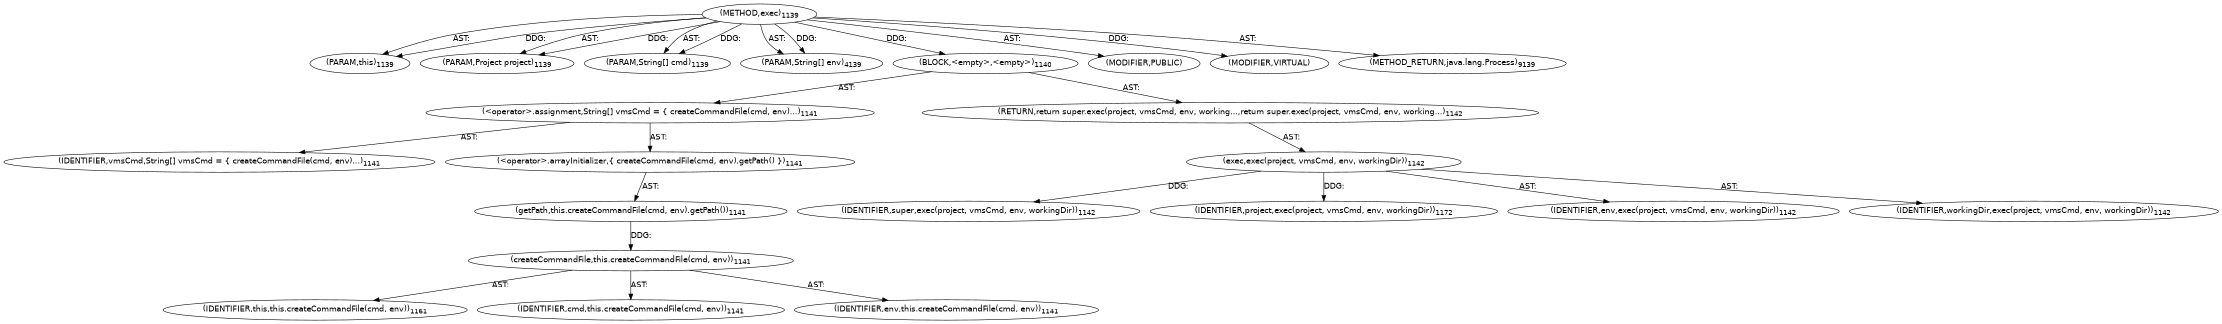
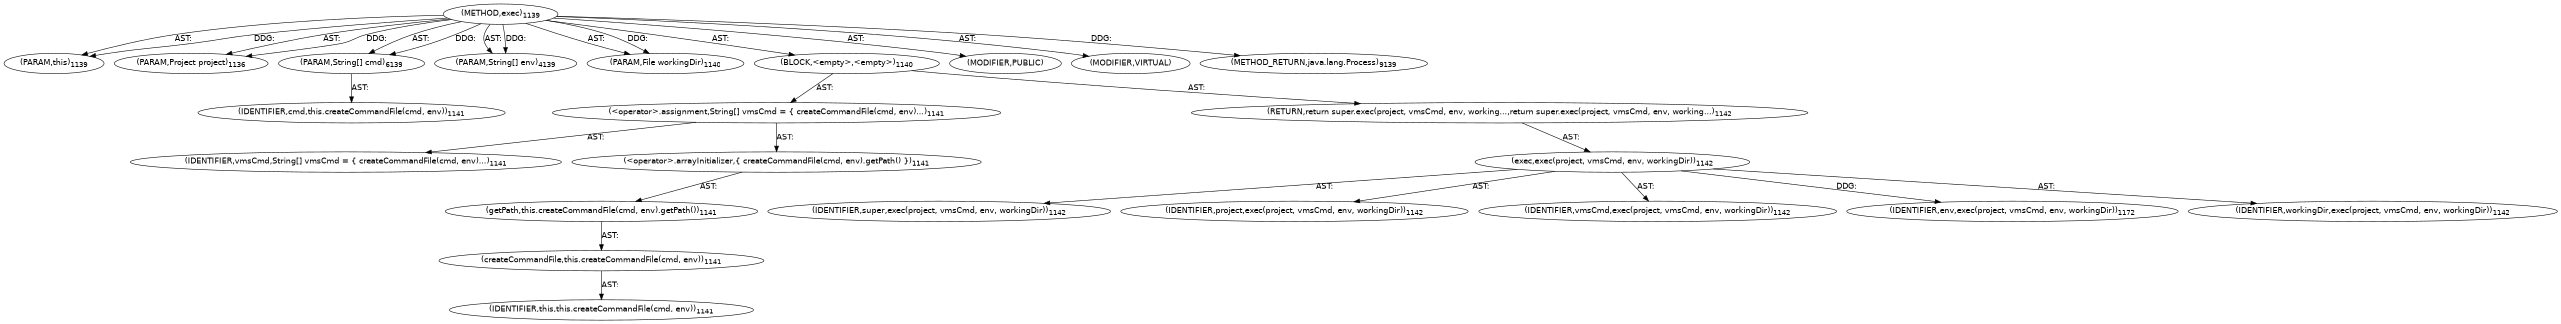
(898, 39) -> (722, 39)
(1120, 39) -> (969, 39)
(1249, 39) -> (1103, 39)
(543, 63) -> (237, 63)
none -> (665, 63)
(700, 63) -> (394, 63)
(1180, 187) -> (1326, 187)
(1335, 187) -> (1482, 187)
(1529, 187) -> (1848, 187)
(1444, 211) -> (1415, 211)
none -> (1658, 211)
(1788, 211) -> (2127, 211)
(642, 236) -> (611, 236)
(631, 282) -> (352, 85)
(419, 309) -> (705, 309)
(946, 310) -> none
